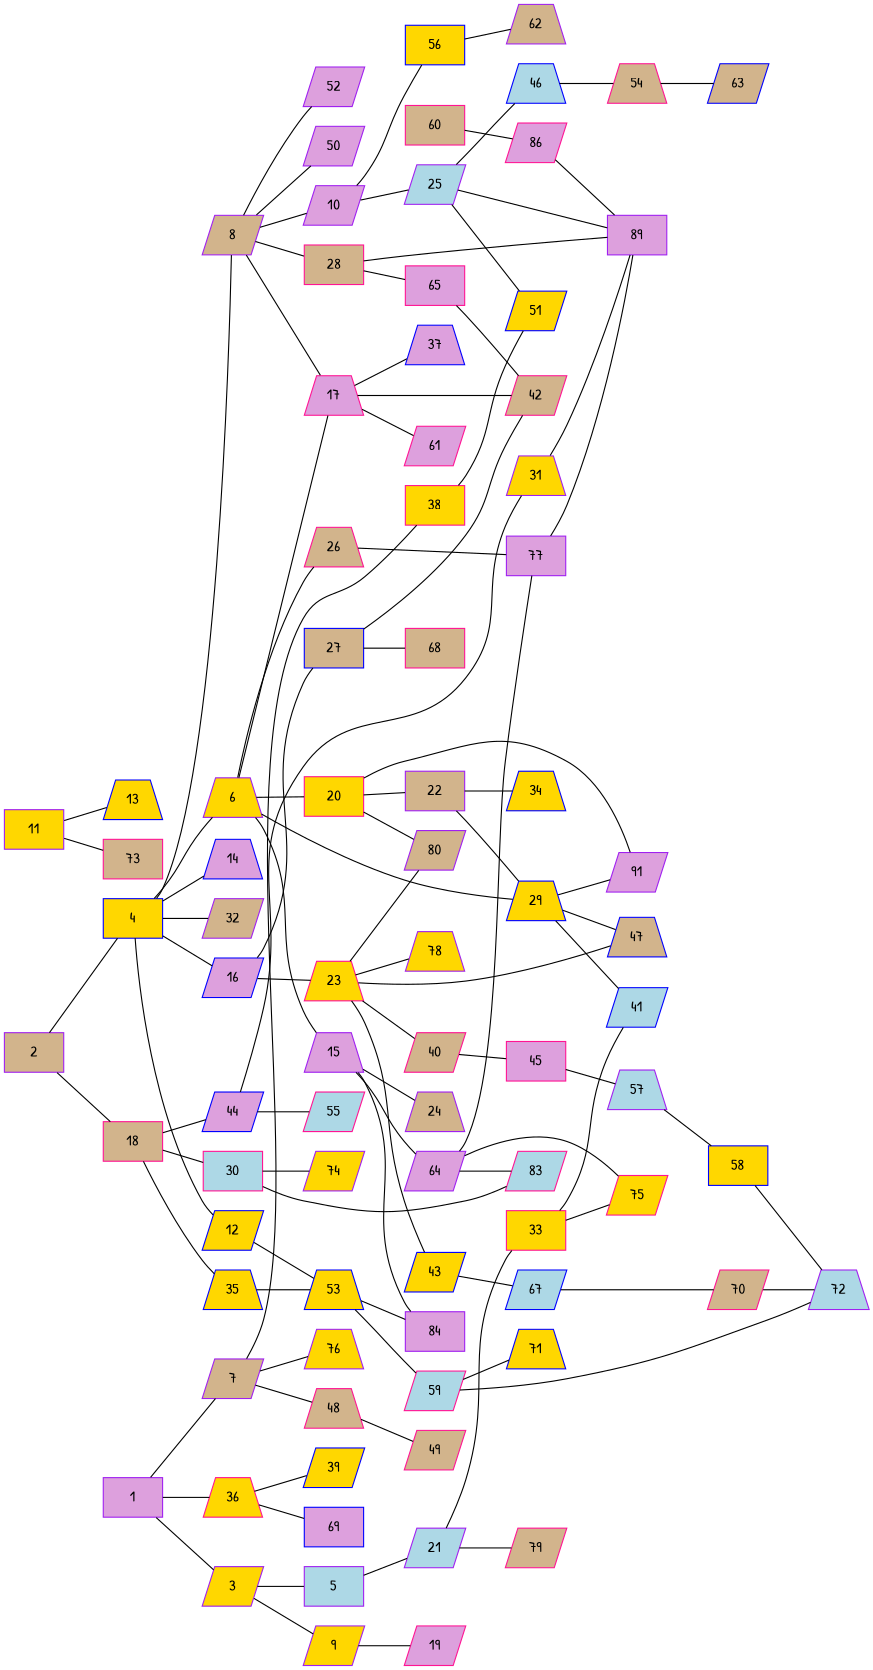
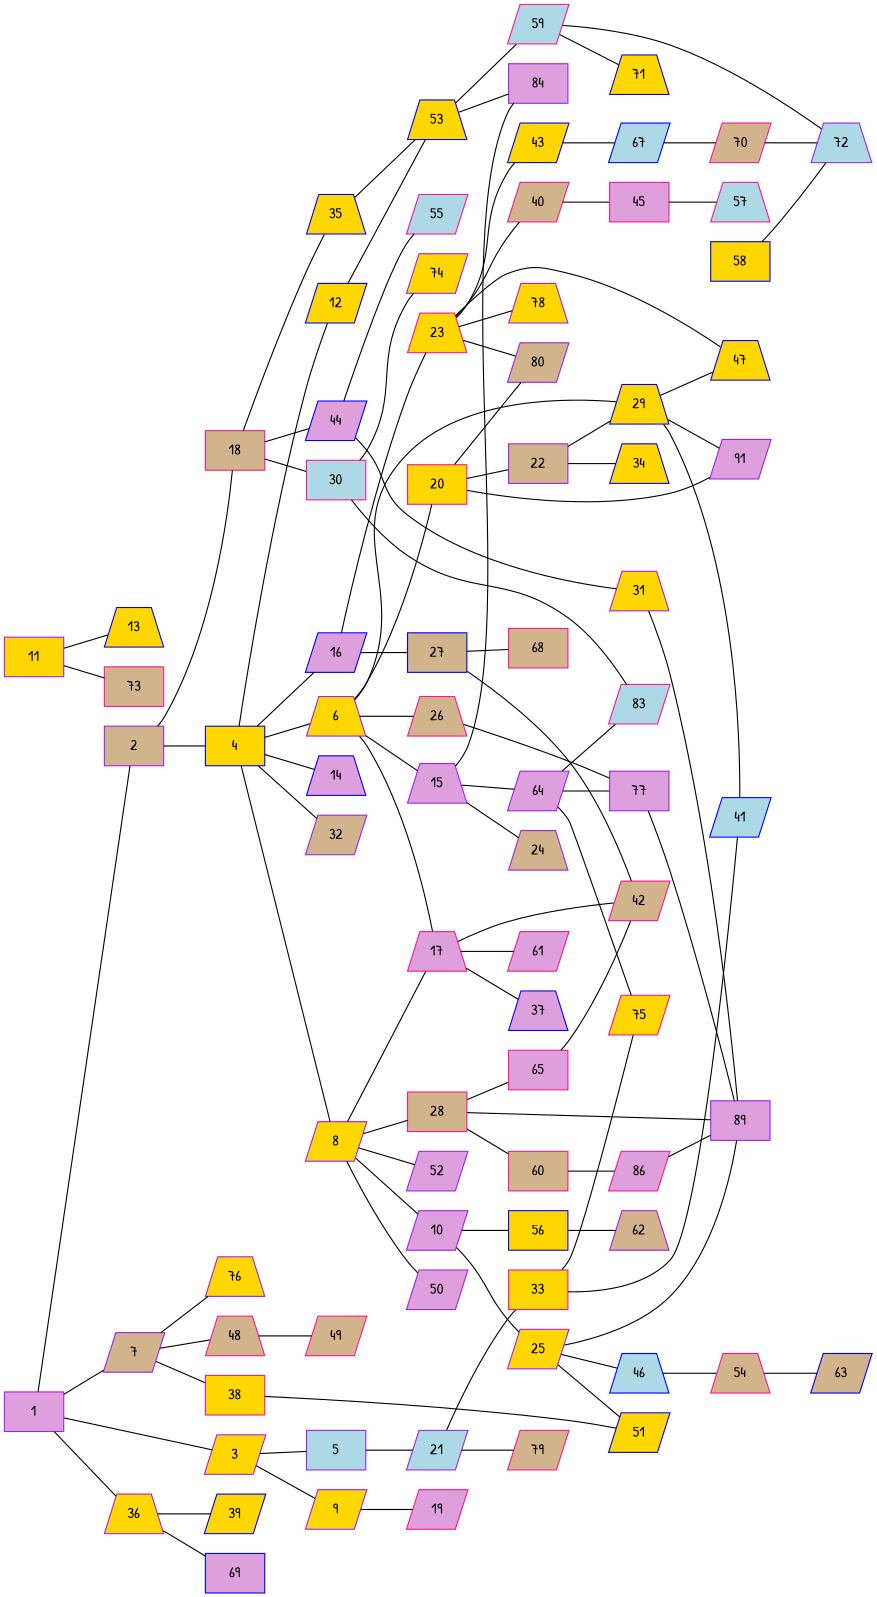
(435, 185) -> (538, 1349)
(233, 235) -> (336, 1141)
(637, 937) -> (740, 360)
none -> (84, 1079)
(637, 1090) -> (740, 202)
(688, 1128) -> none
none -> (488, 1141)
(233, 1497) -> (134, 1514)
